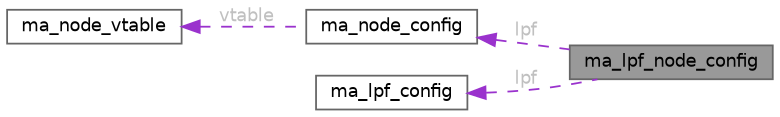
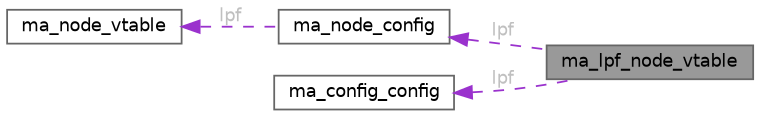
(244, 17) -> (228, 17)
(671, 62) -> (650, 62)
(392, 93) -> (364, 93)
